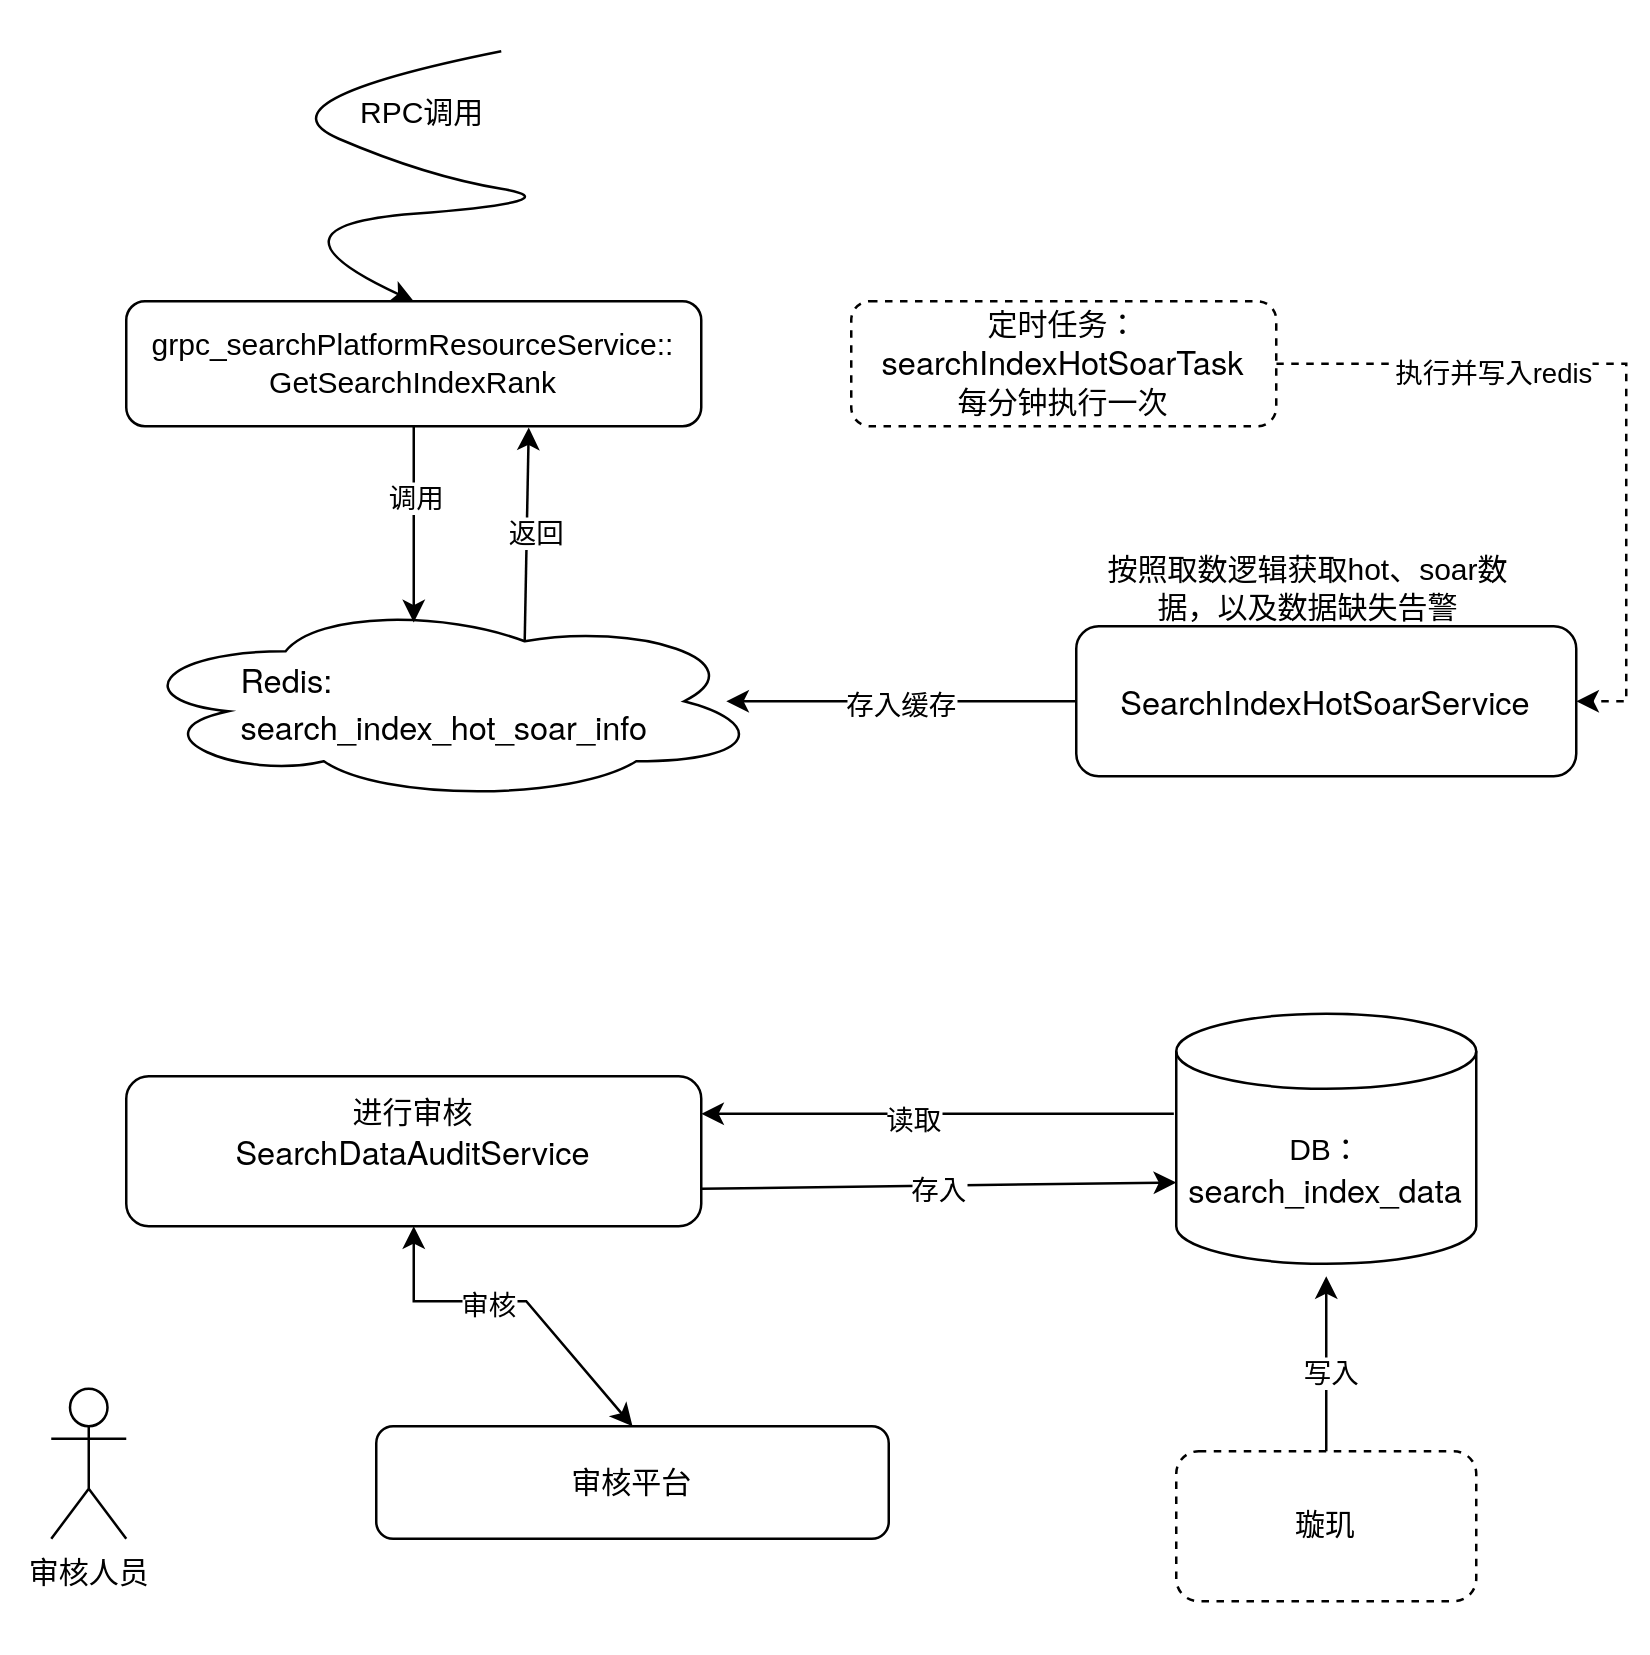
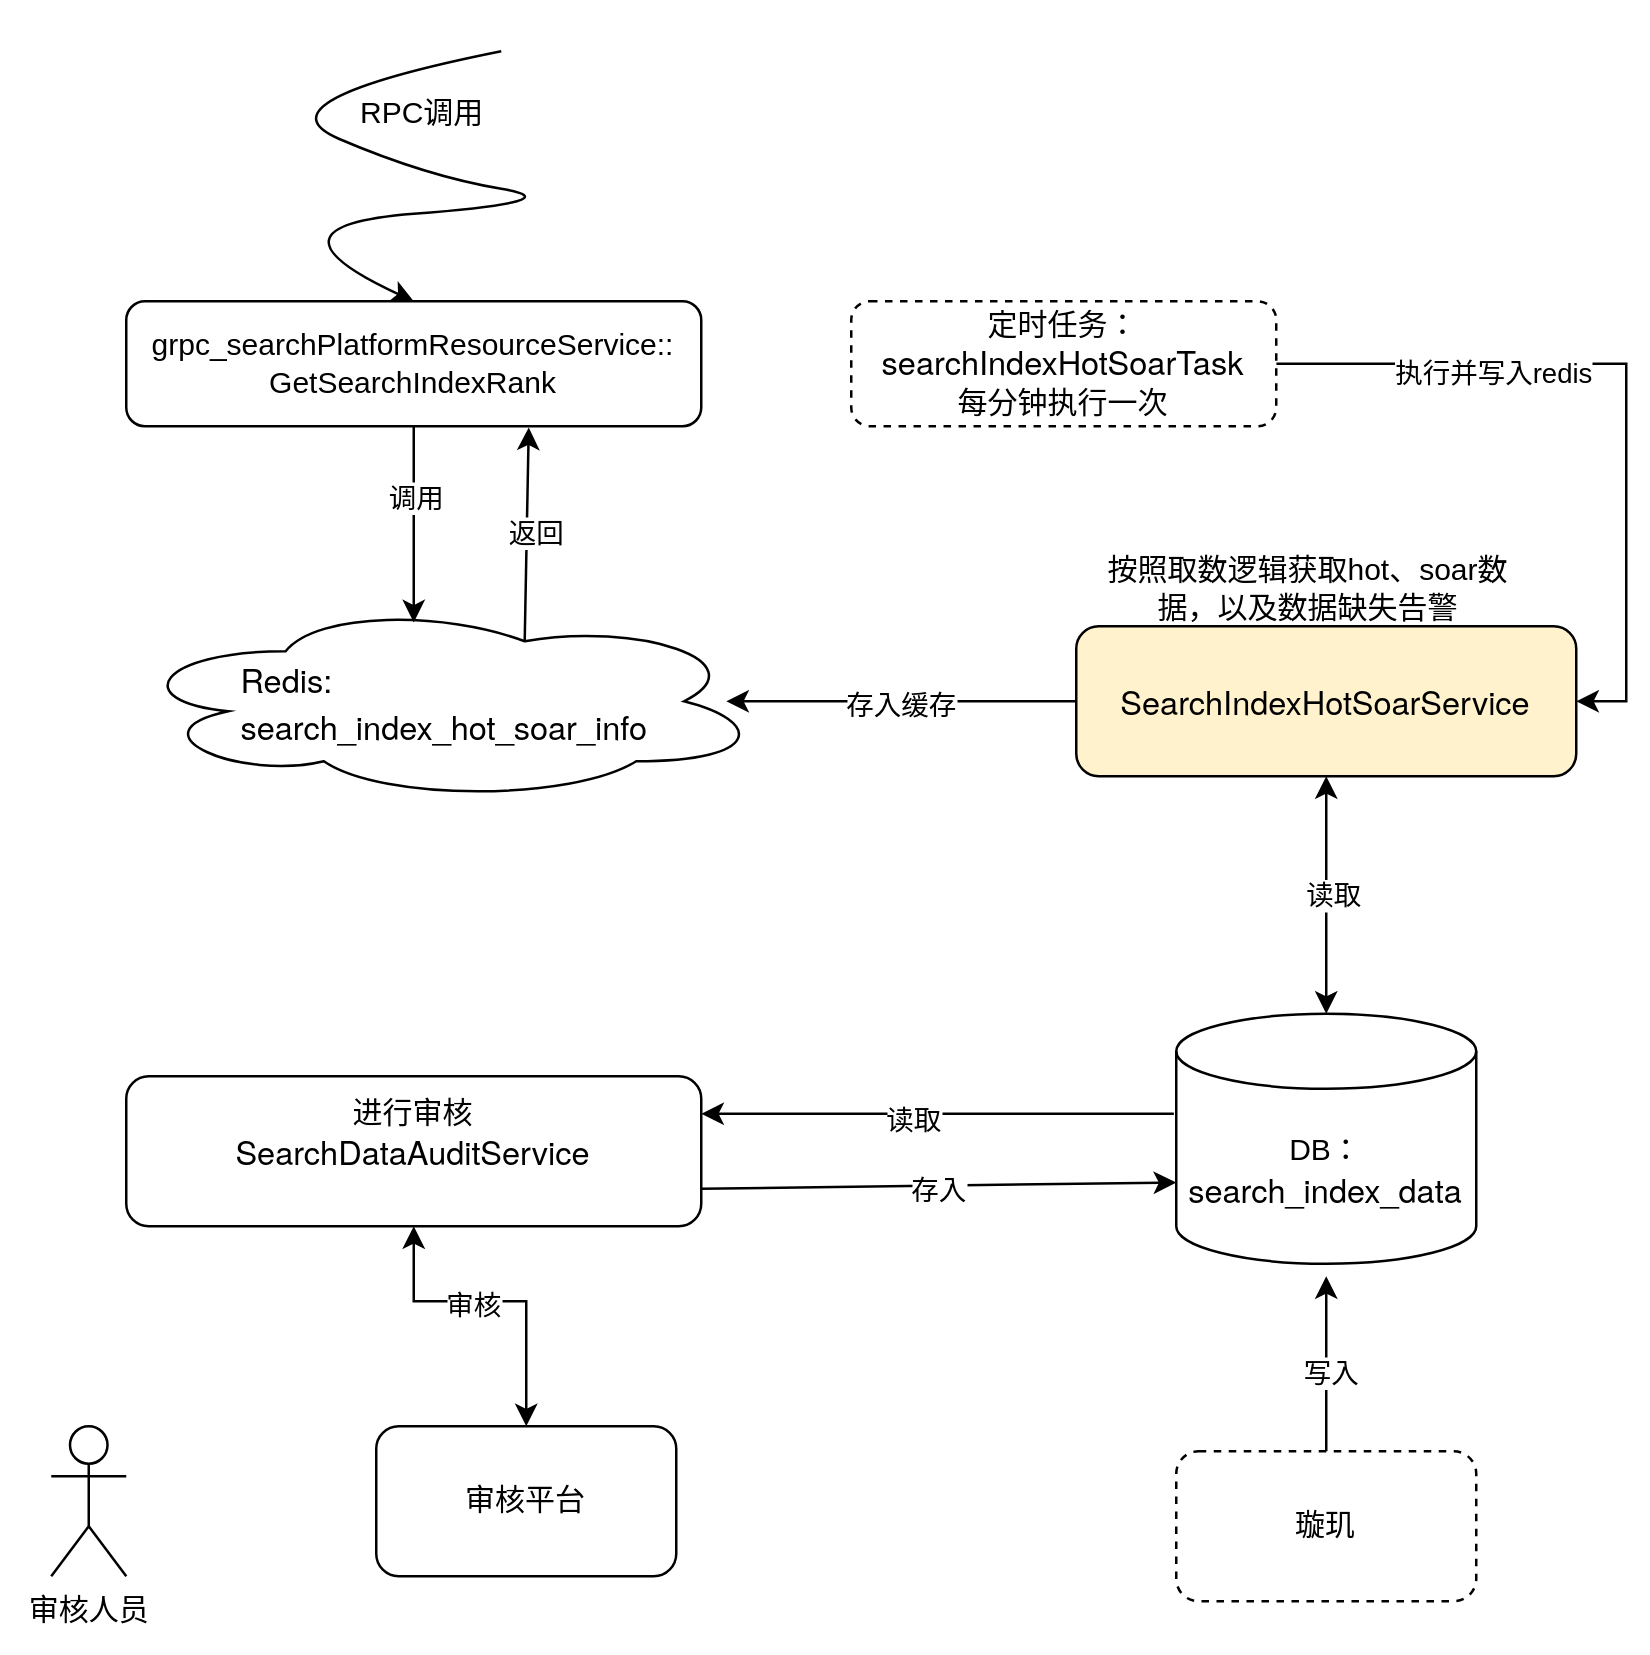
(1626, 535) -> (1626, 535)
(1326, 701) -> (1326, 701)
none -> (1326, 896)
(89, 1464) -> (89, 1501)
(633, 1483) -> (526, 1501)
